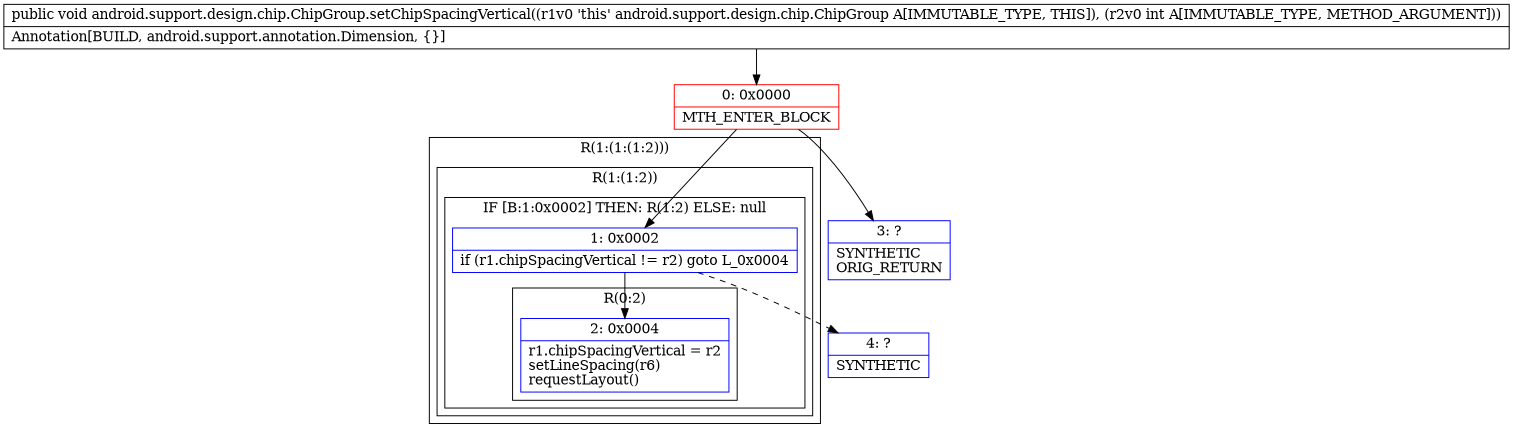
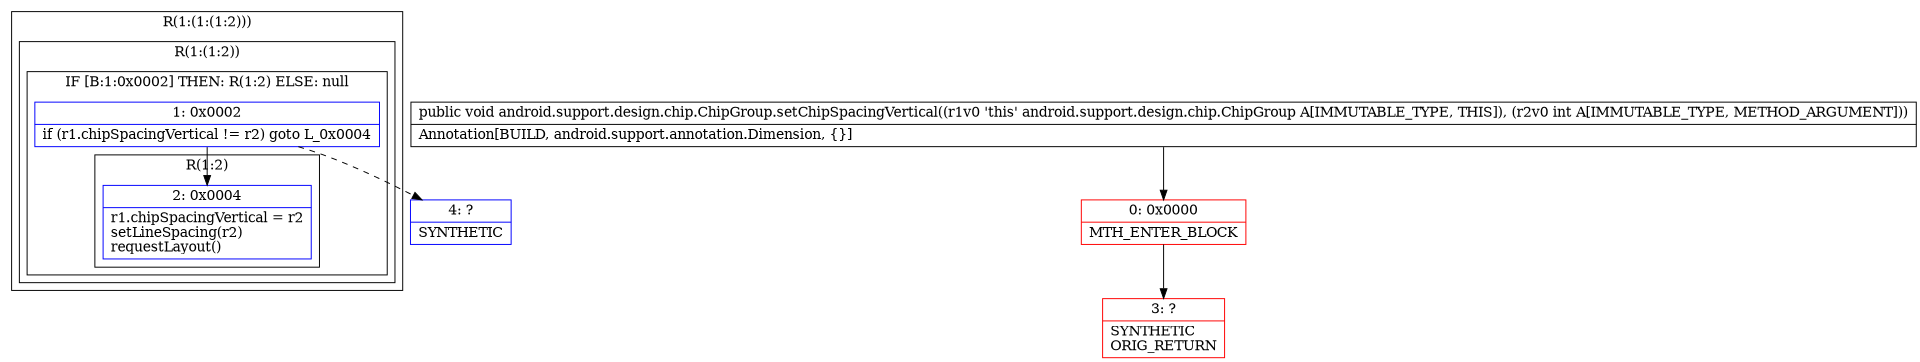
(694, 175) -> none
(889, 250) -> (1164, 328)
(625, 299) -> (207, 166)
(594, 366) -> (177, 233)
